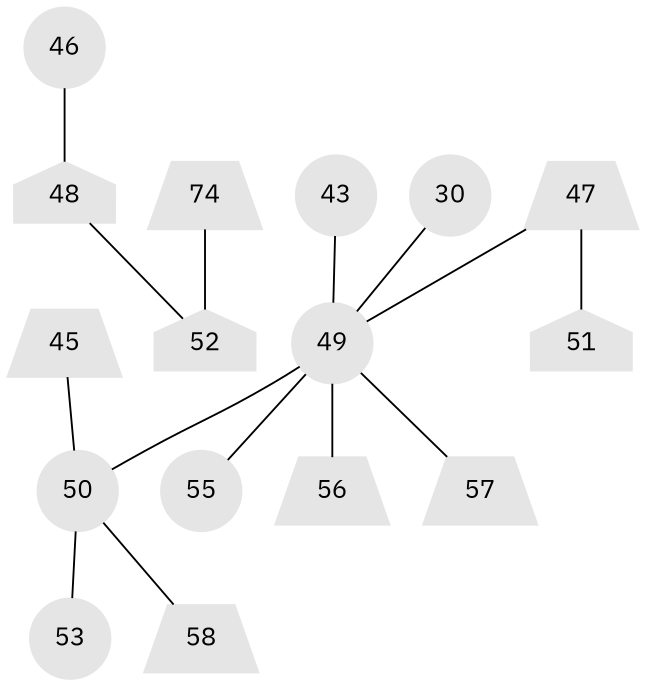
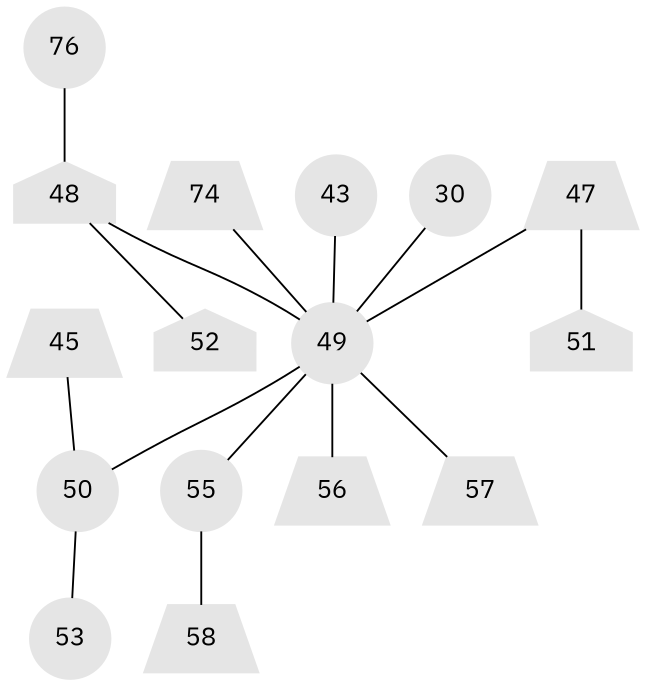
(65, 48) -> (65, 48)
(205, 269) -> (270, 271)
none -> (205, 270)
(138, 564) -> (201, 568)
